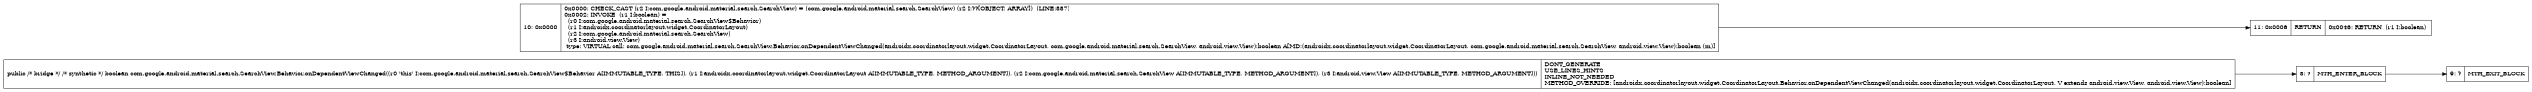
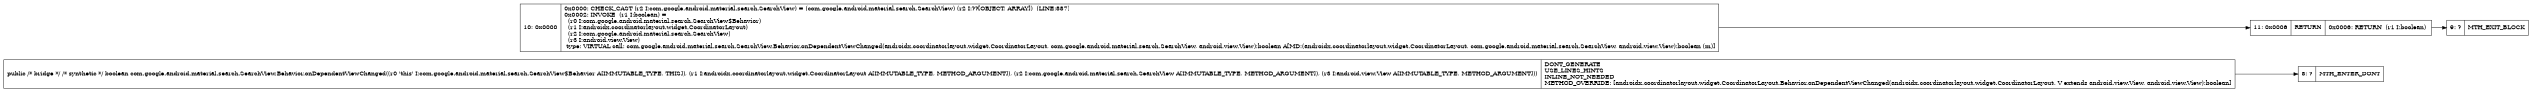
(2378, 28) -> (2378, 28)
(2350, 74) -> (2350, 74)
(2414, 74) -> (2437, 28)
